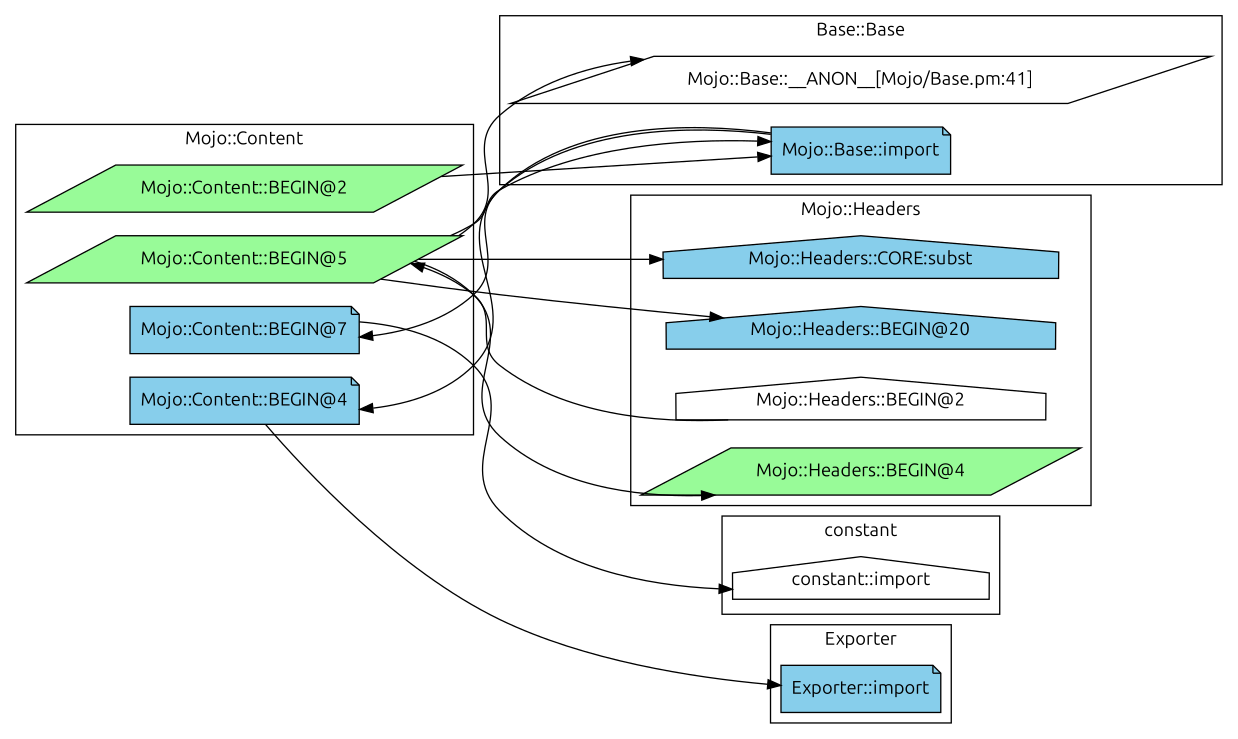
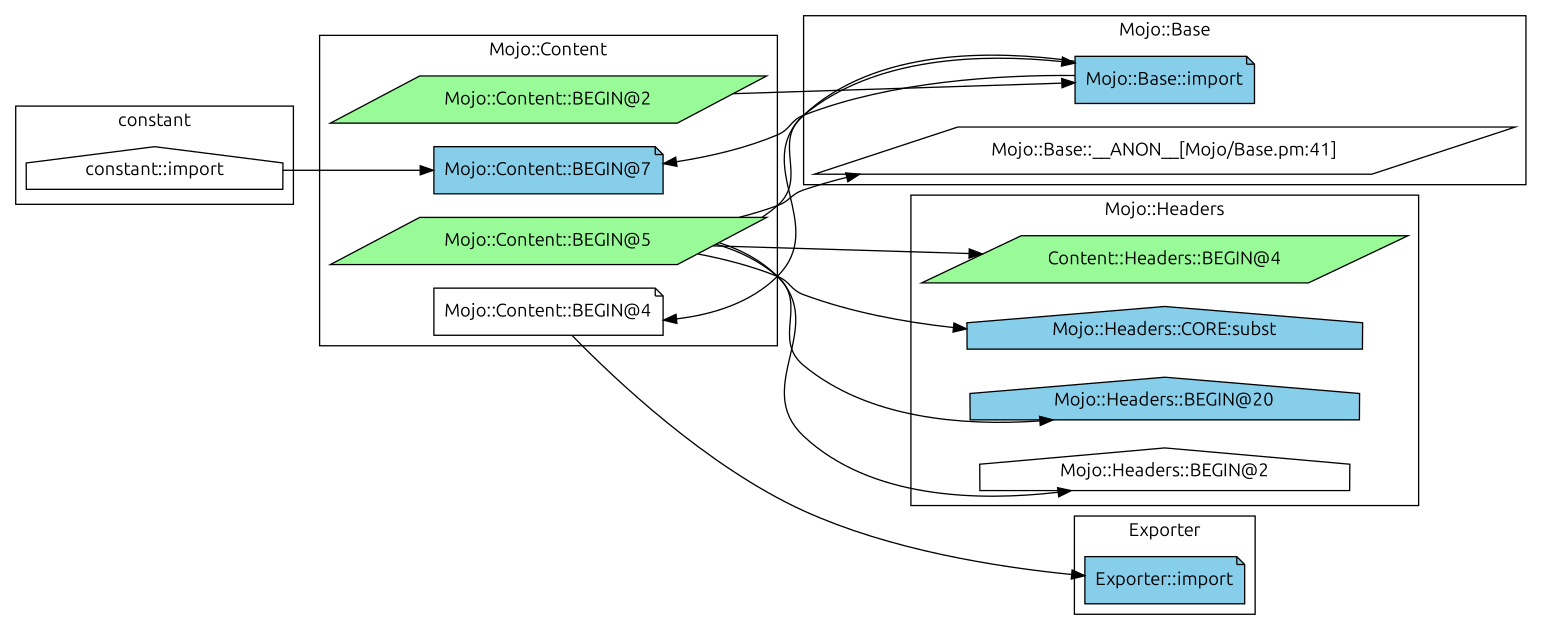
(861, 31) -> (1165, 31)
(544, 392) -> (815, 445)
(245, 401) -> (548, 312)
(861, 472) -> (1165, 259)
(488, 494) -> (351, 170)
